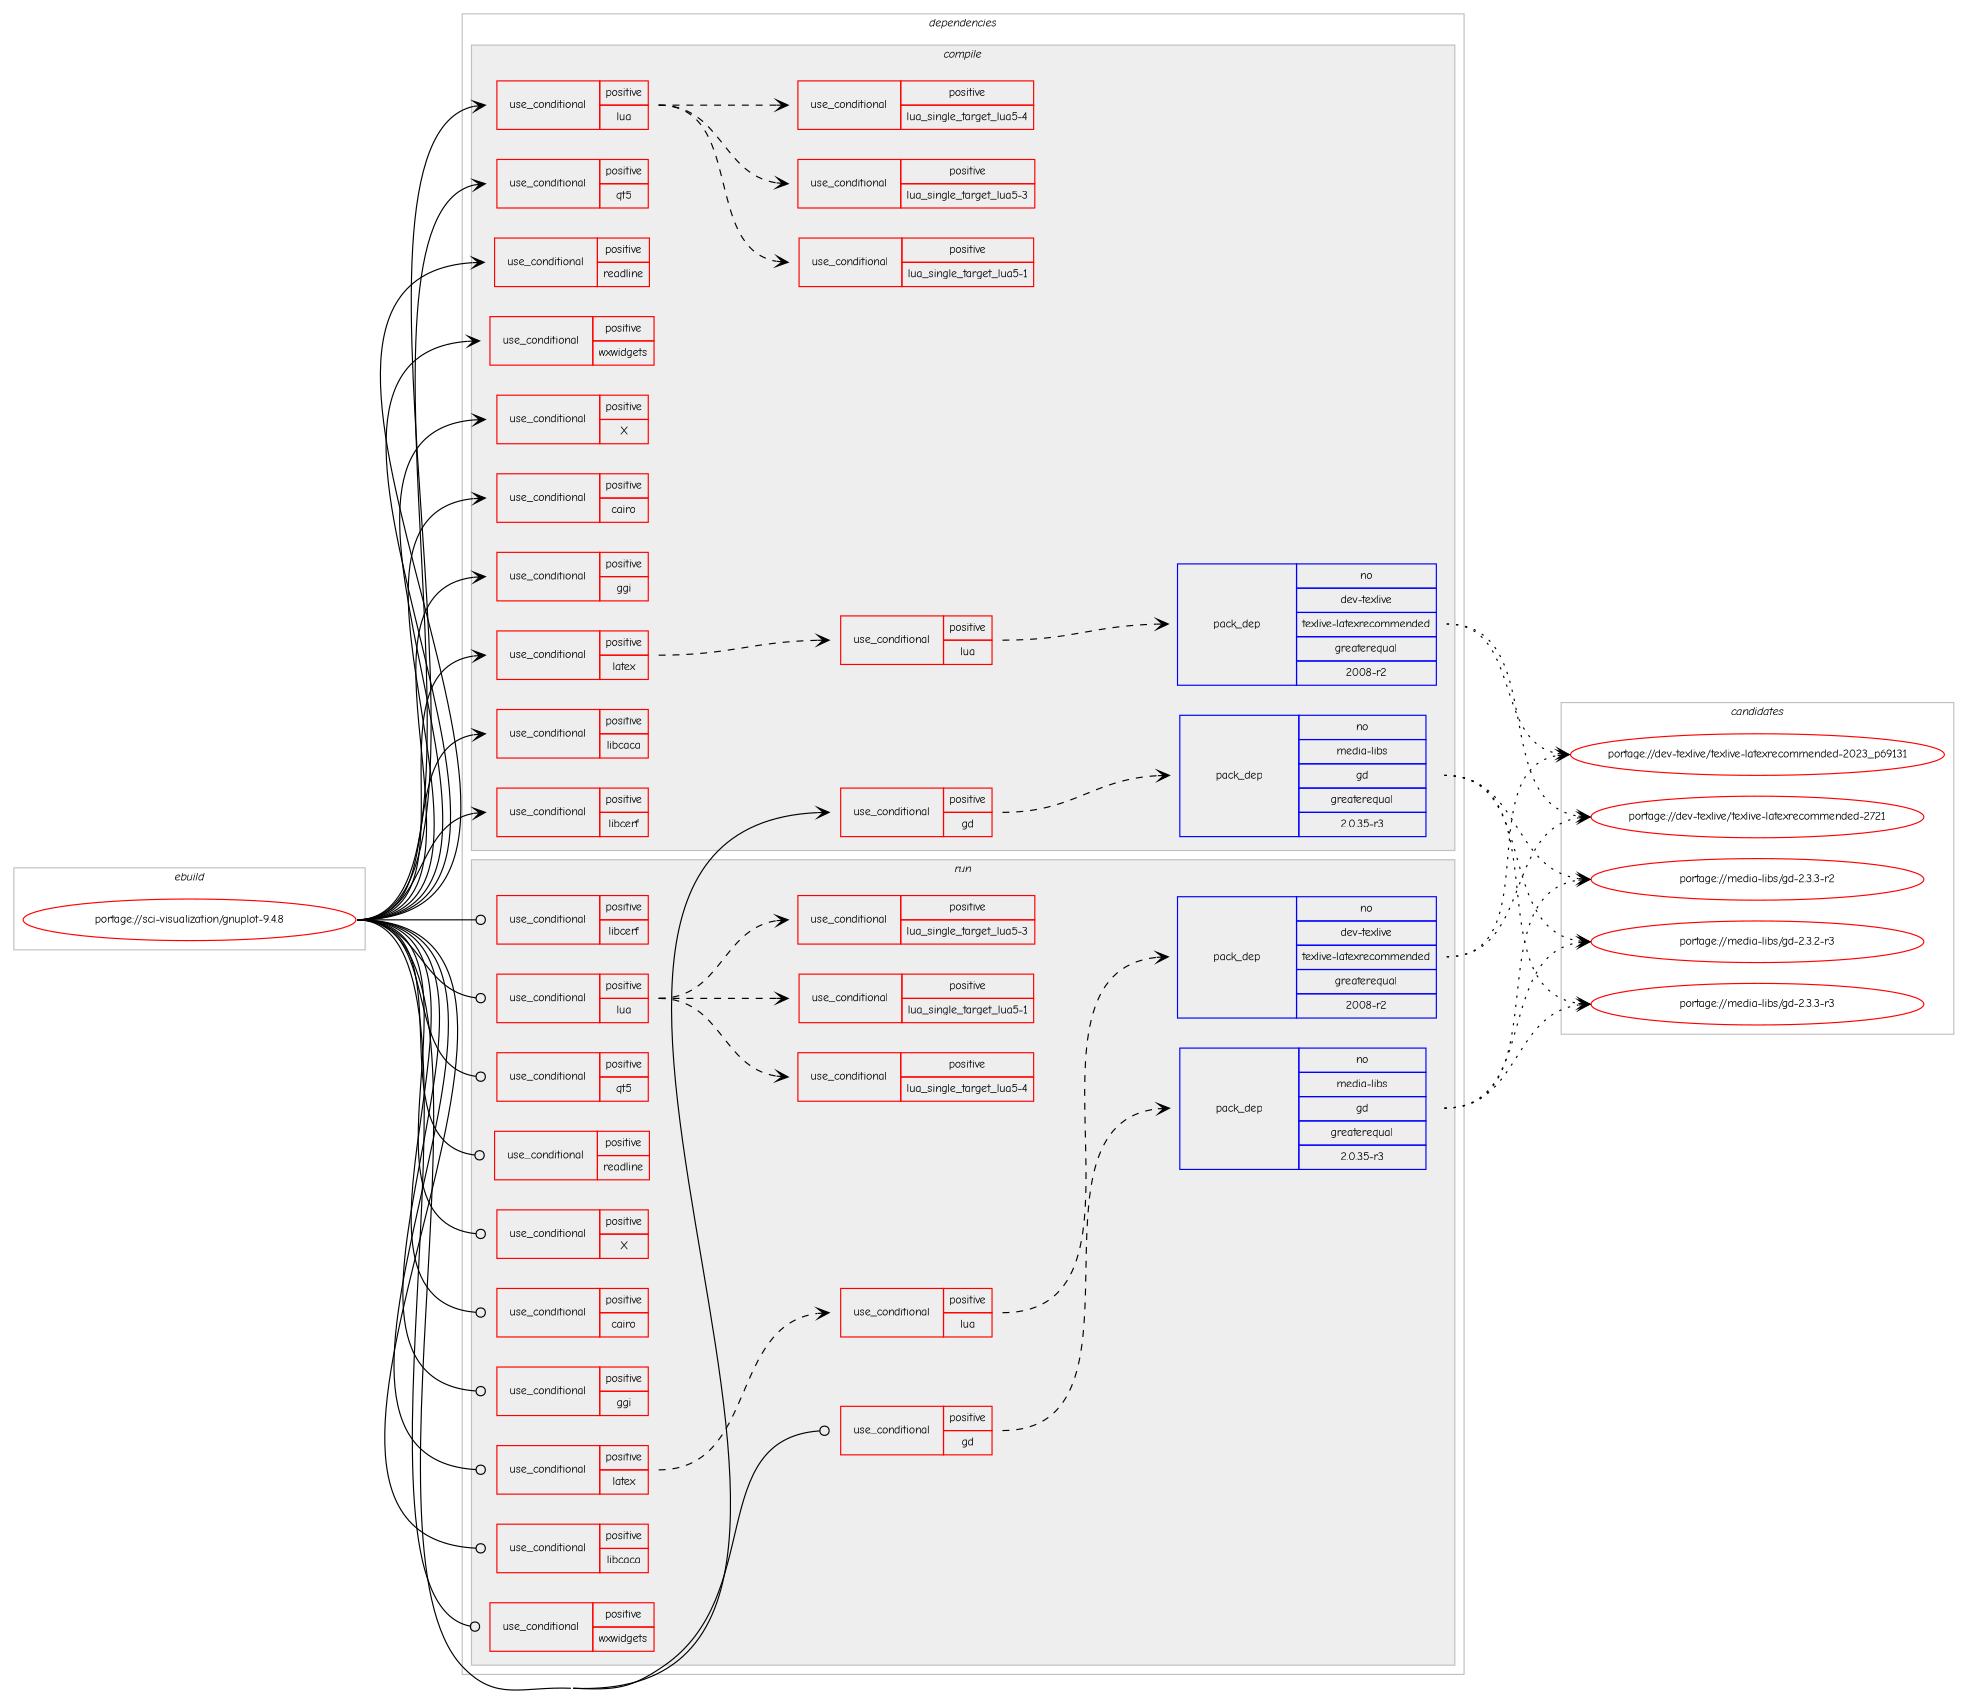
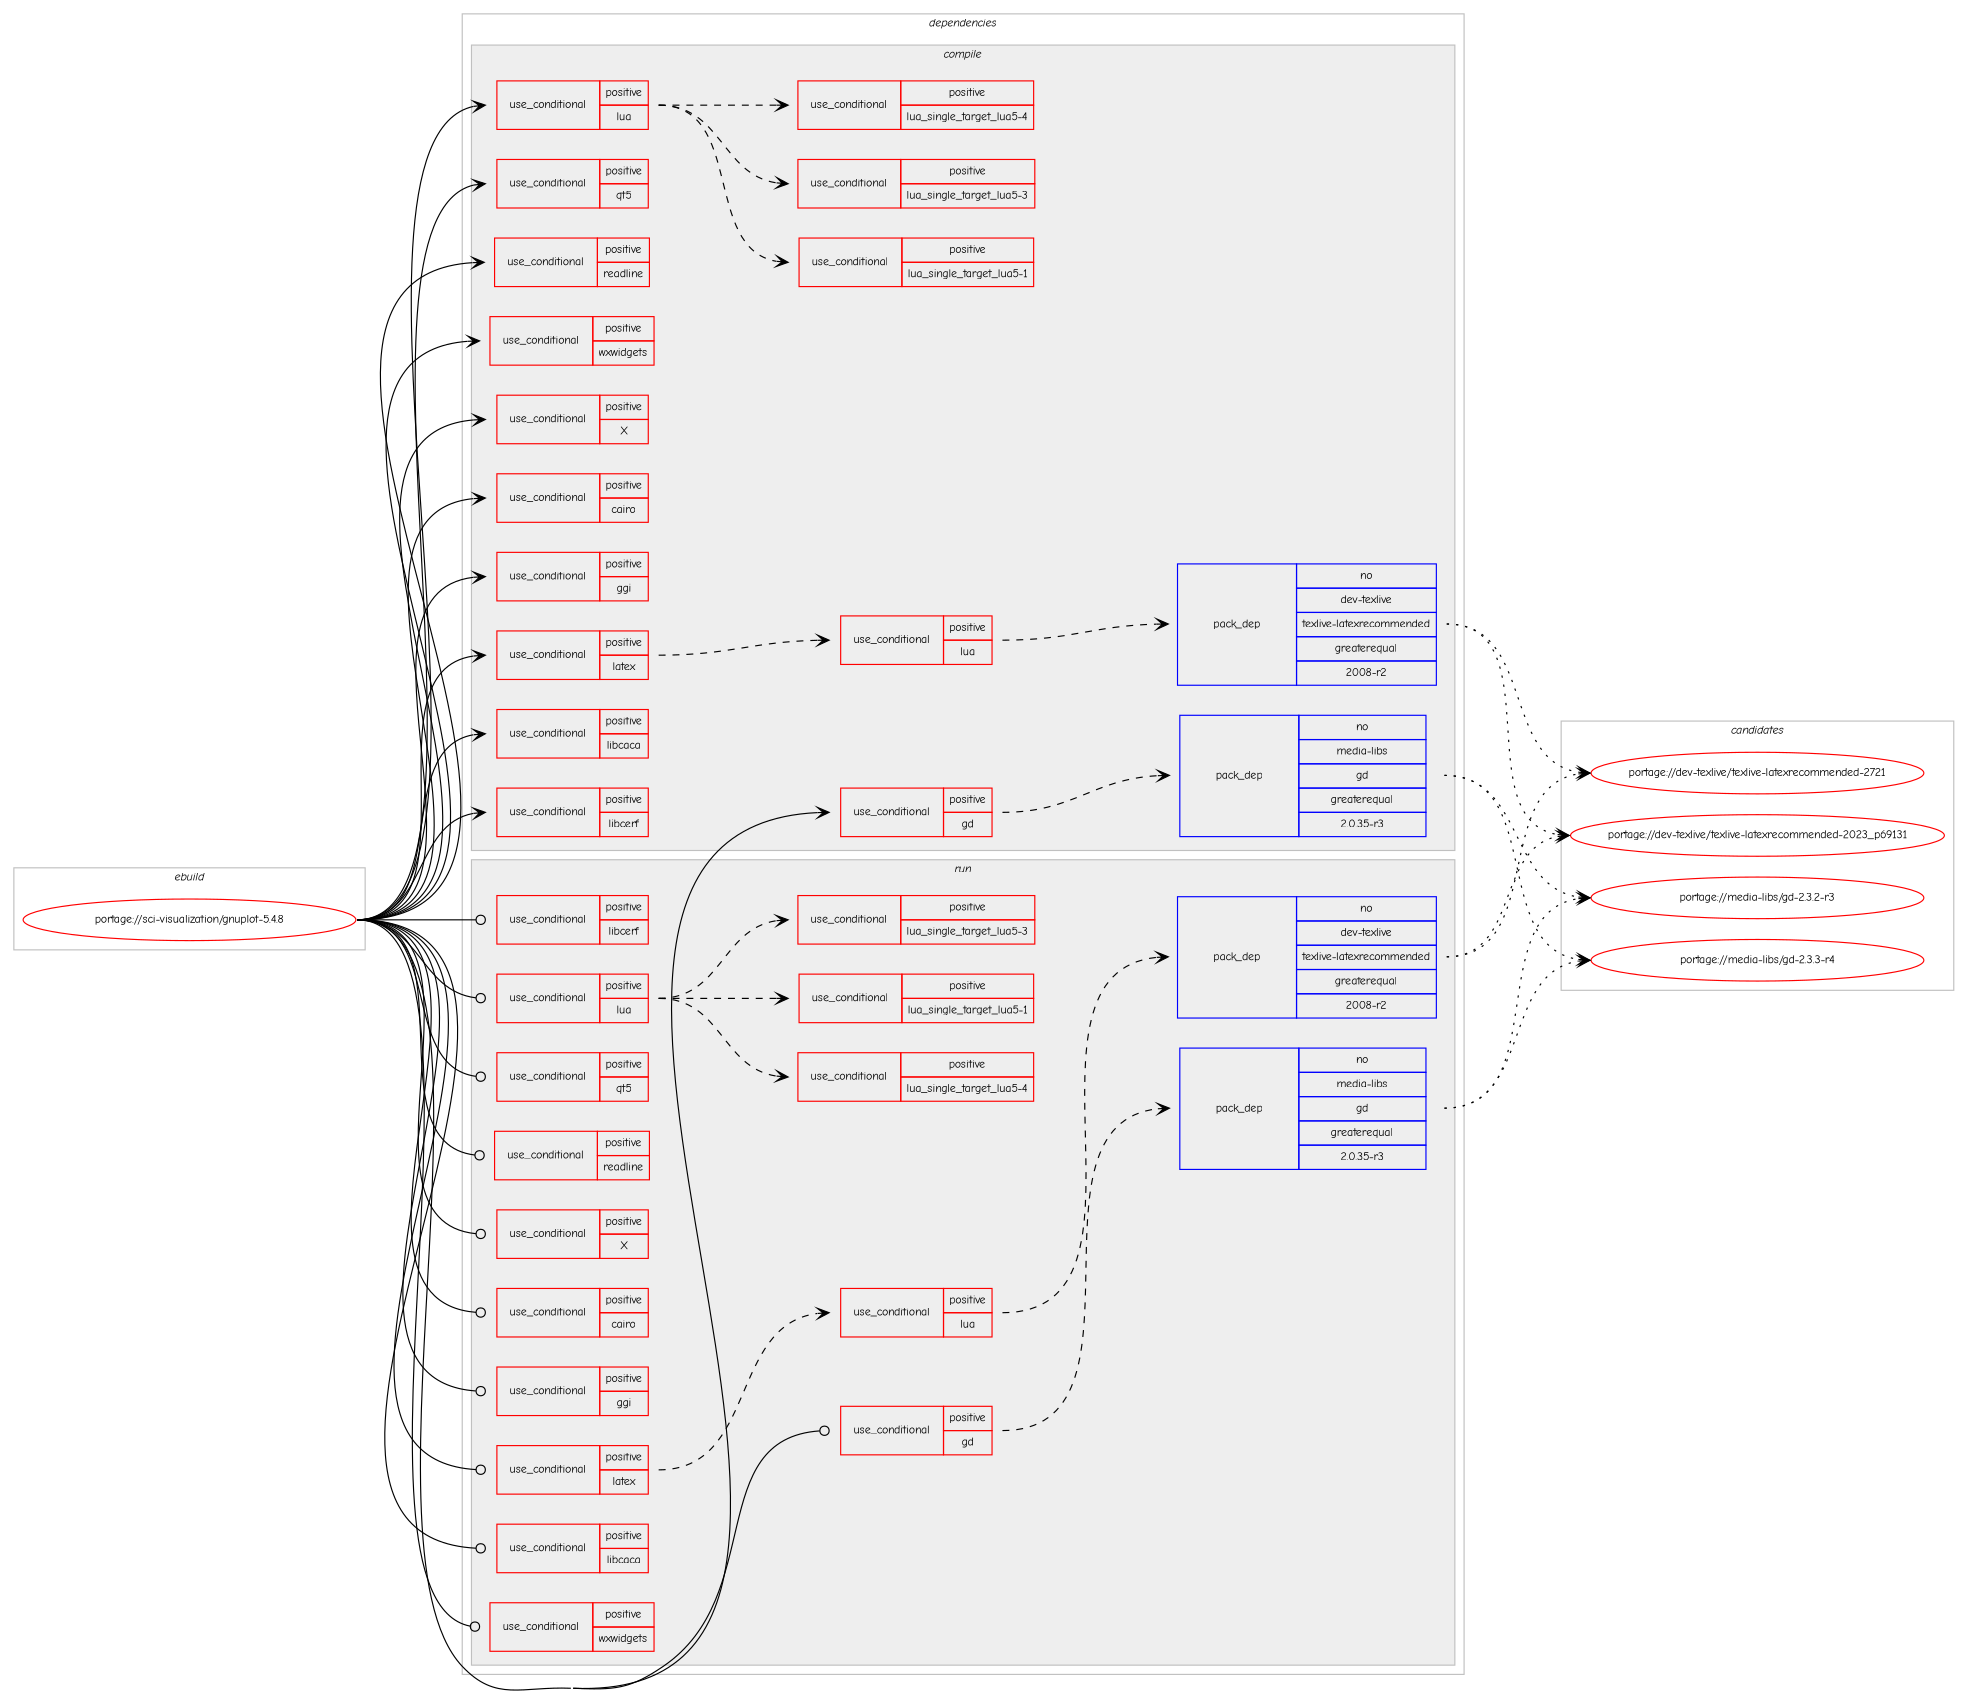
(1757, 879) -> (1757, 960)
(190, 920) -> (190, 920)
(1757, 1004) -> none
